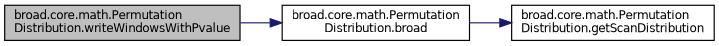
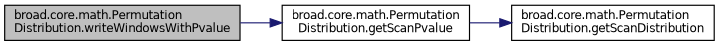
(376, 23) -> (376, 23)
